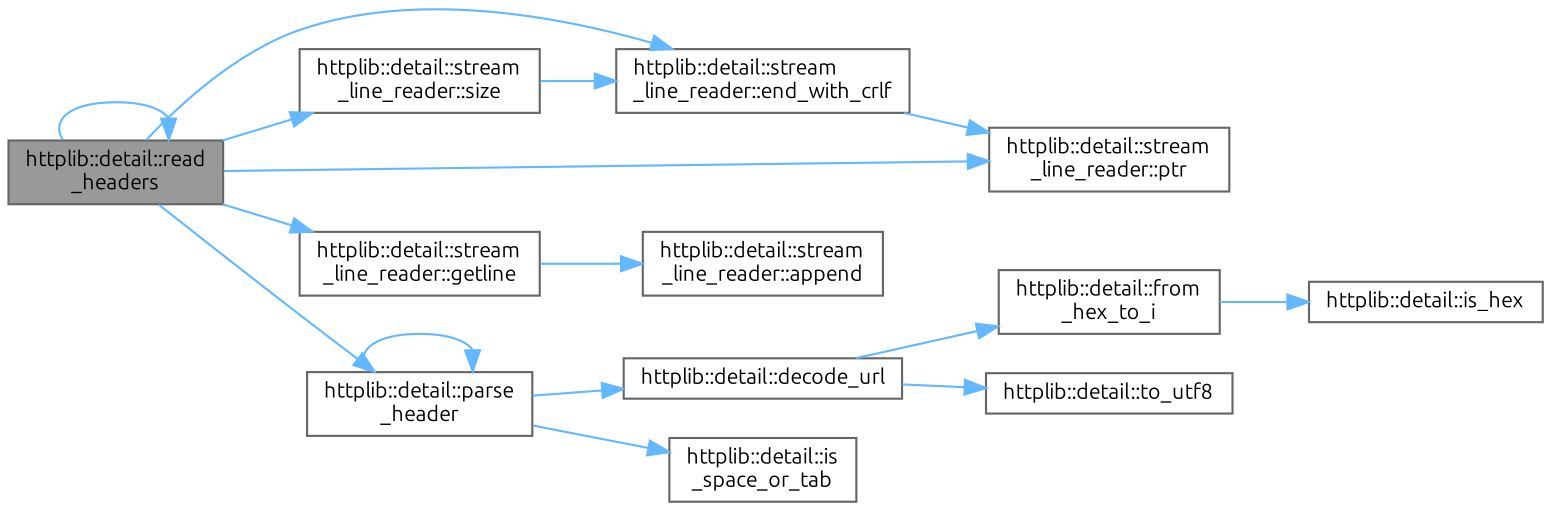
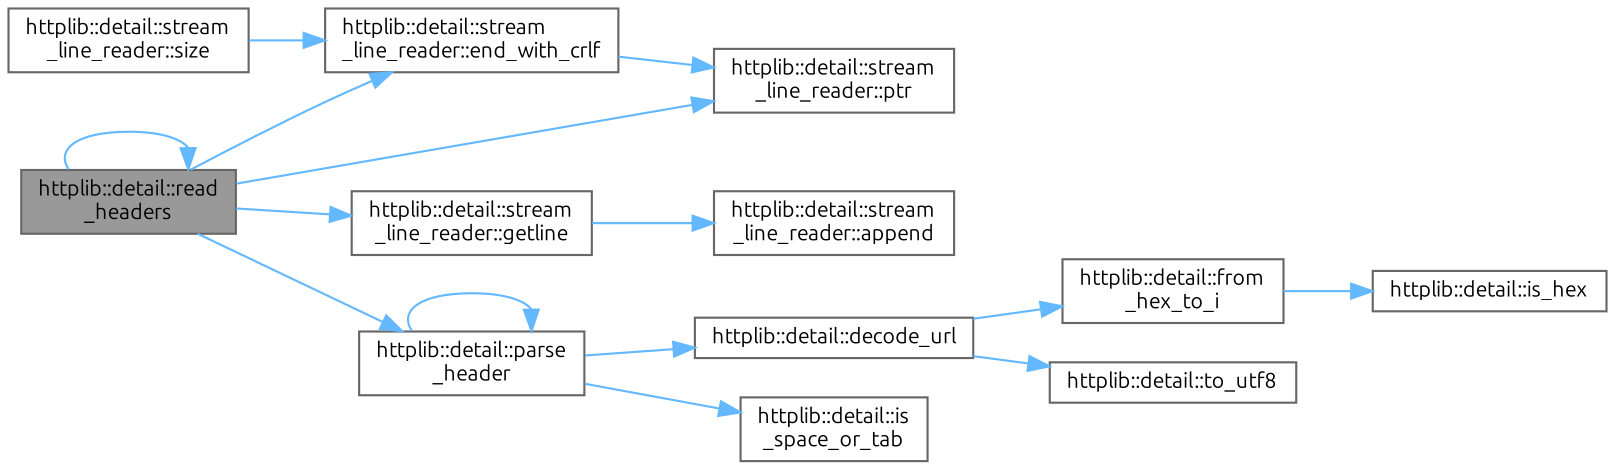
(257, 130) -> none
